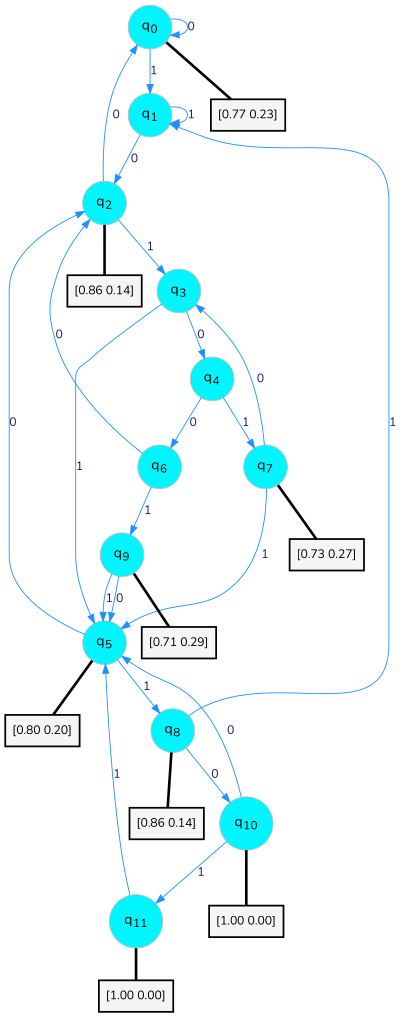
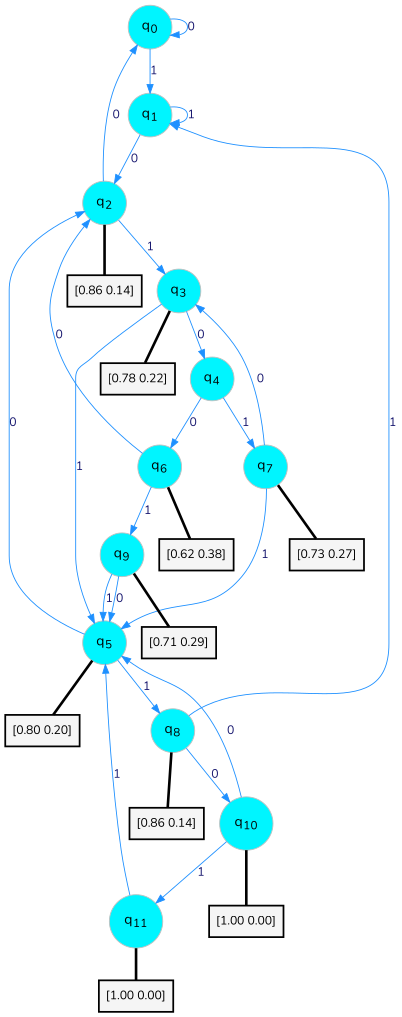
(248, 115) -> none
none -> (138, 379)
none -> (196, 555)
